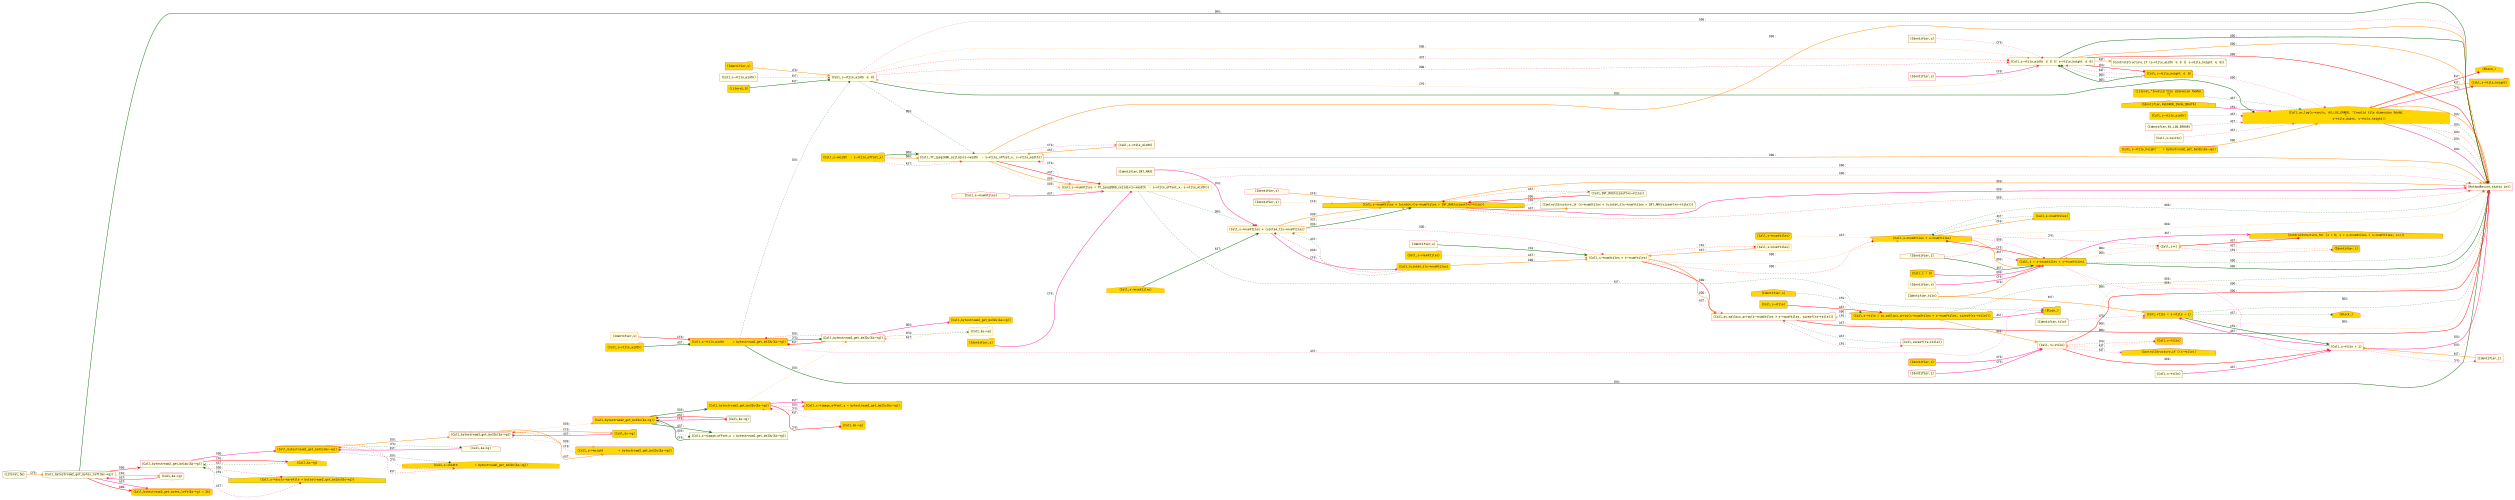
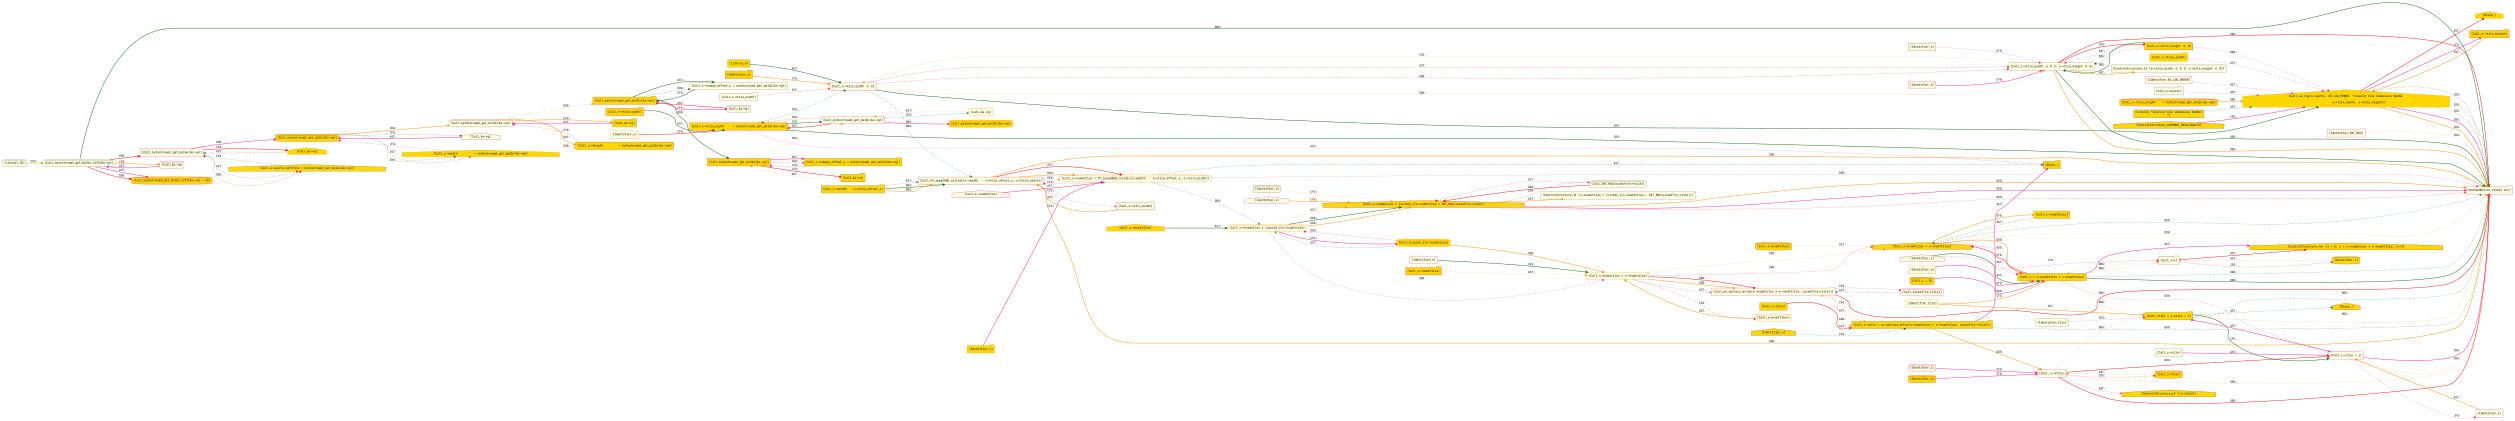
(1731, 21) -> none
(2169, 105) -> (2169, 125)
(1213, 184) -> none
